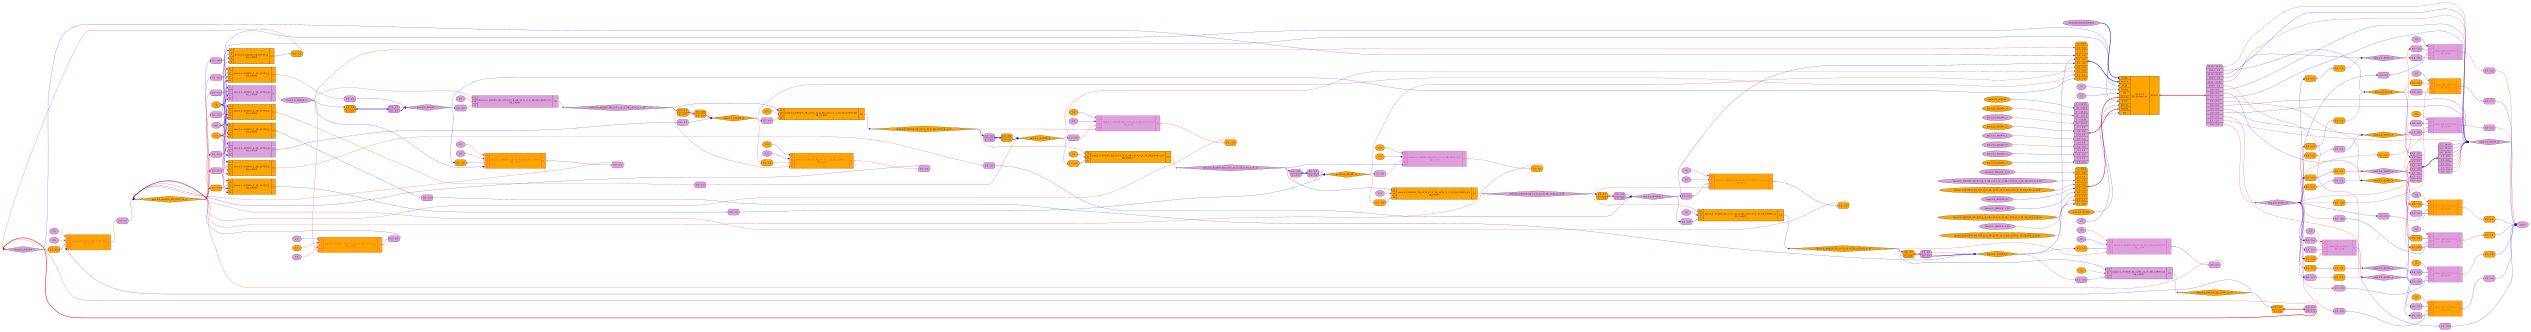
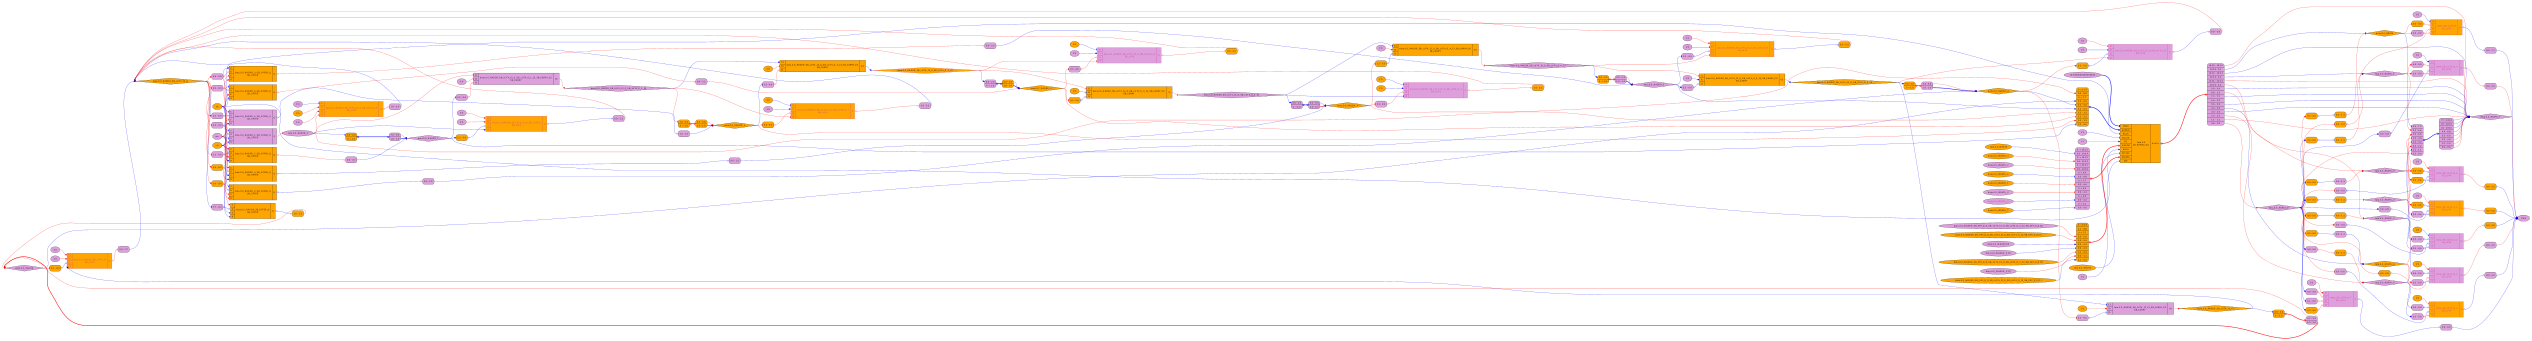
(2308, 115) -> none
(924, 129) -> (925, 70)
(1997, 136) -> (1998, 183)
(2284, 153) -> (2281, 150)
(1997, 154) -> (1998, 201)
(1997, 172) -> none
(2384, 181) -> (2385, 171)
none -> (217, 184)
